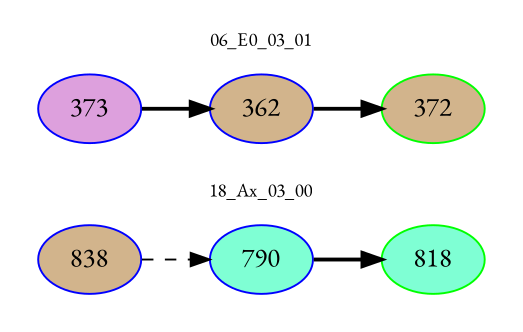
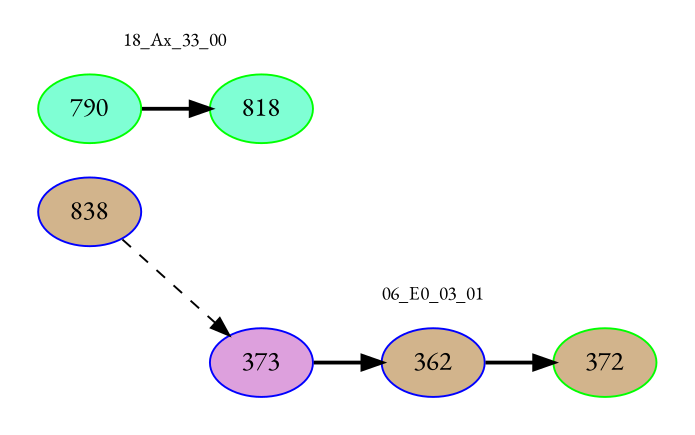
(261, 192) -> (176, 41)
(166, 260) -> (169, 281)
(261, 260) -> (90, 109)
